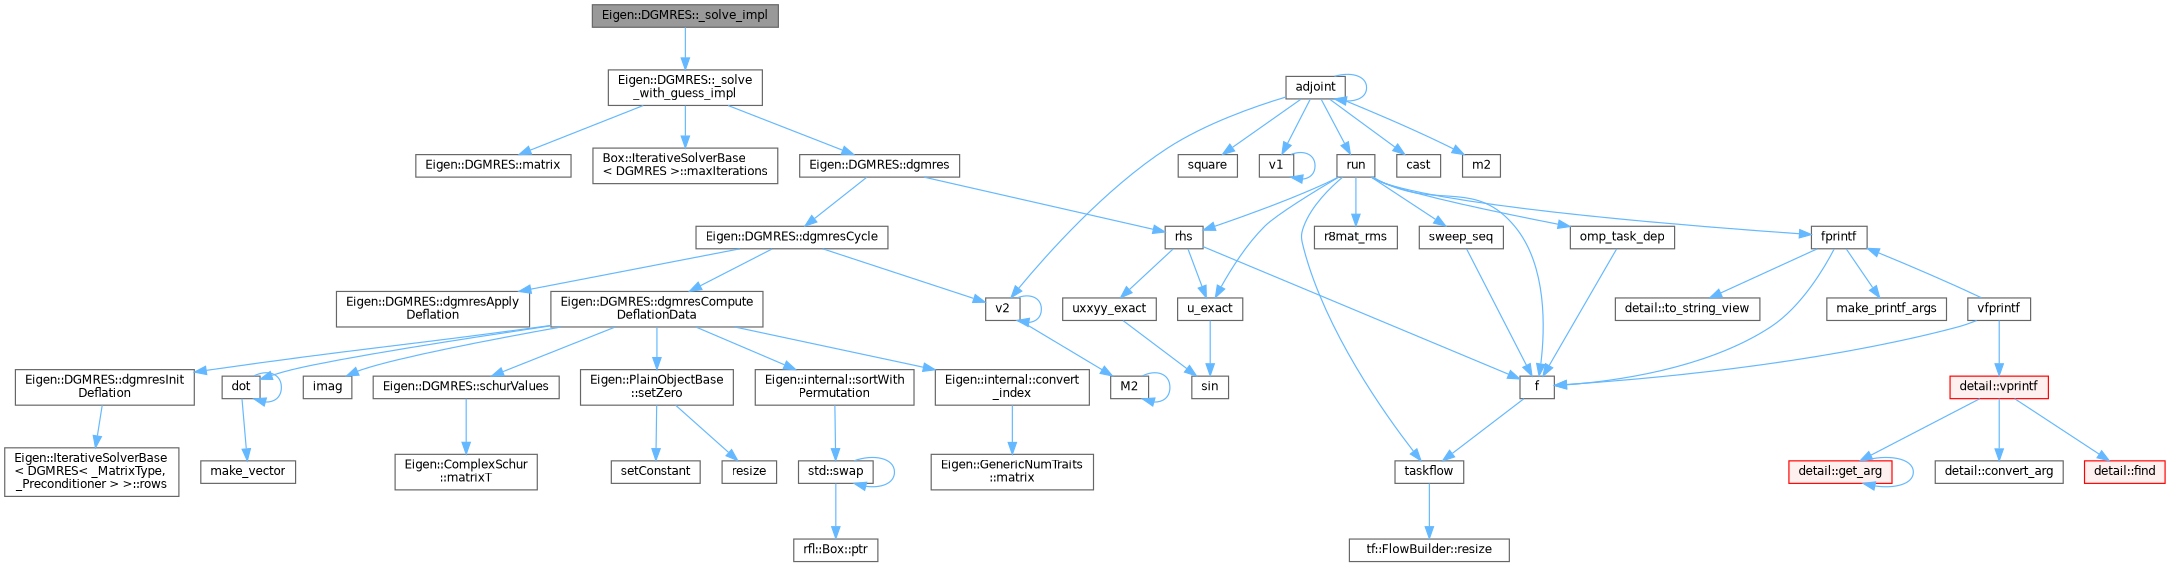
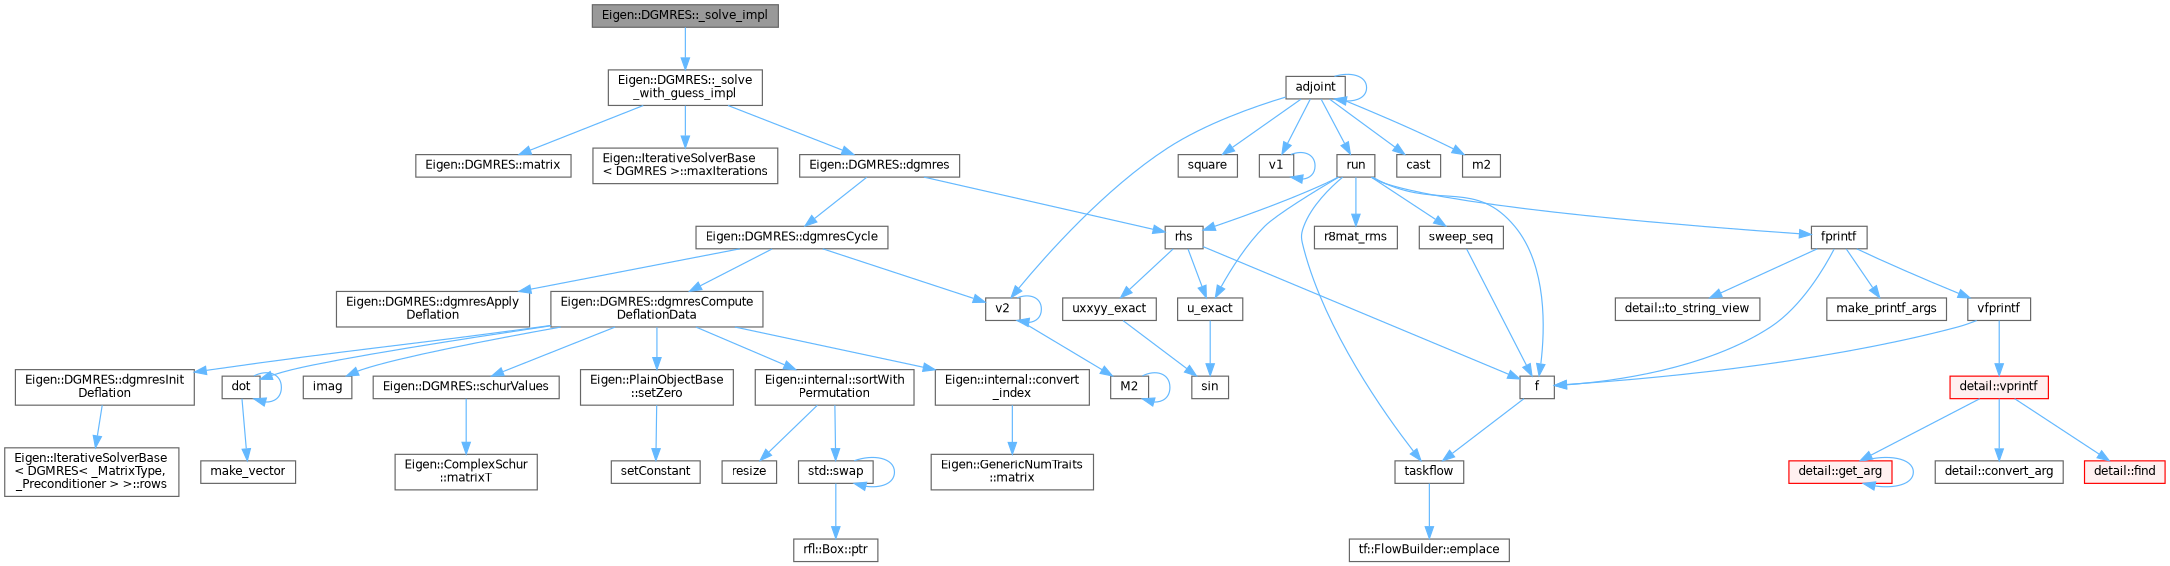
(685, 166) -> (685, 166)
(1622, 238) -> none
(1930, 275) -> (1908, 272)
(702, 429) -> (793, 429)
(1429, 550) -> (1429, 550)
